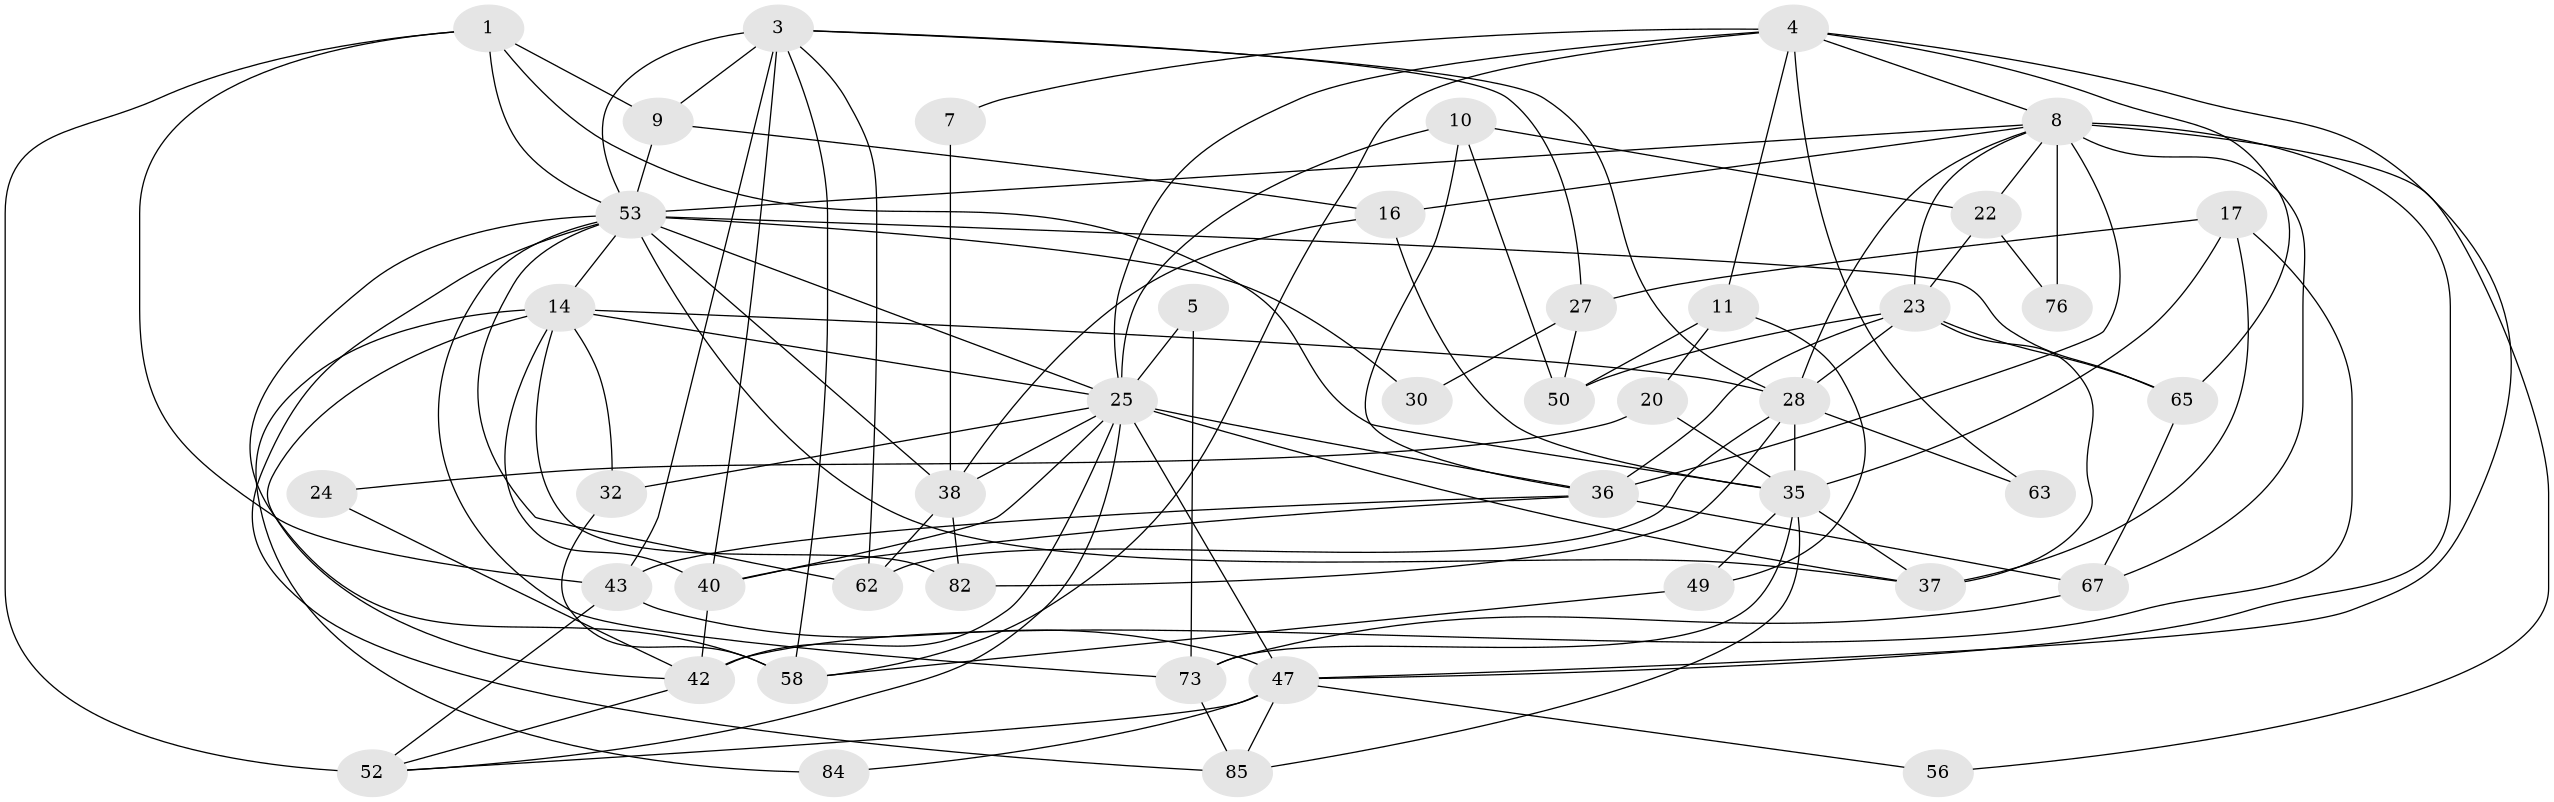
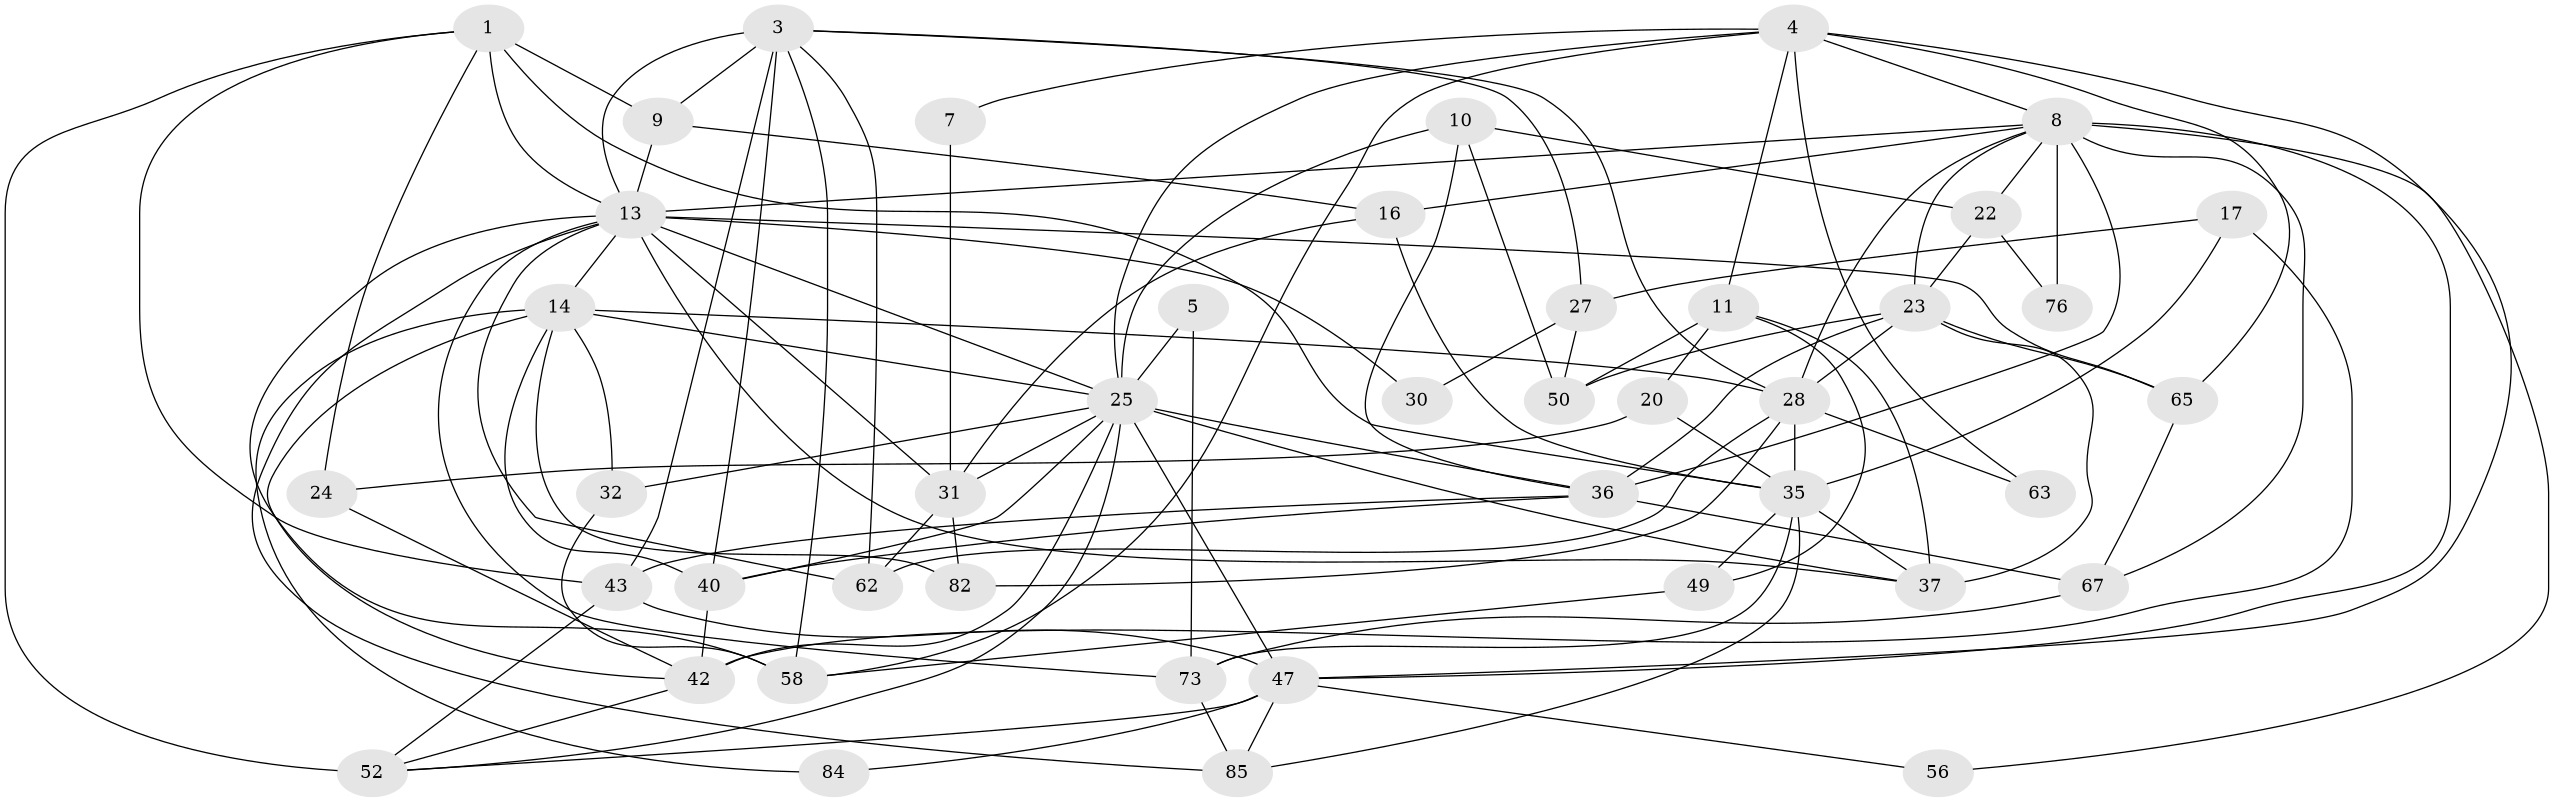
(631, 215) -> (631, 215)
none -> (379, 253)
(2191, 475) -> (1884, 399)
(950, 494) -> (950, 494)
